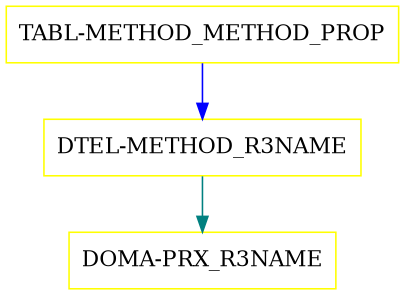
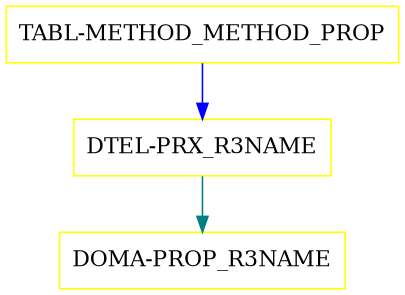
(202, 148) -> (202, 148)
(202, 261) -> (202, 261)
